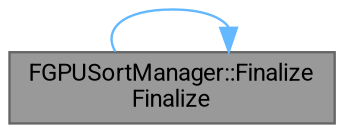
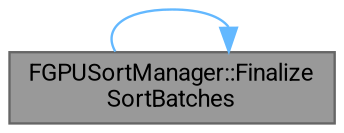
(172, 88) -> (172, 88)
